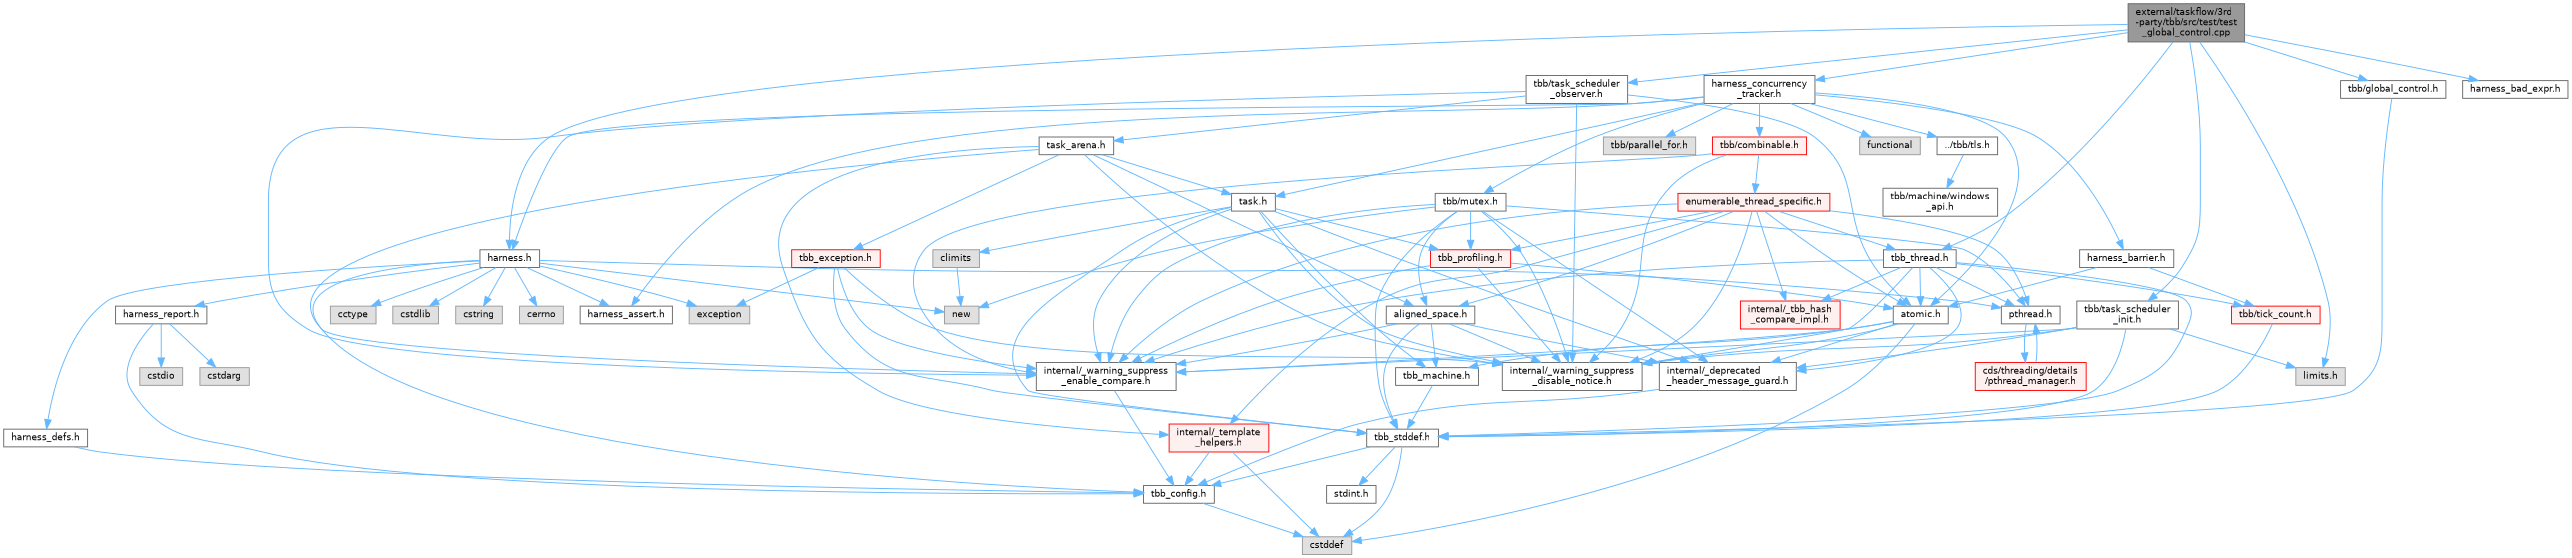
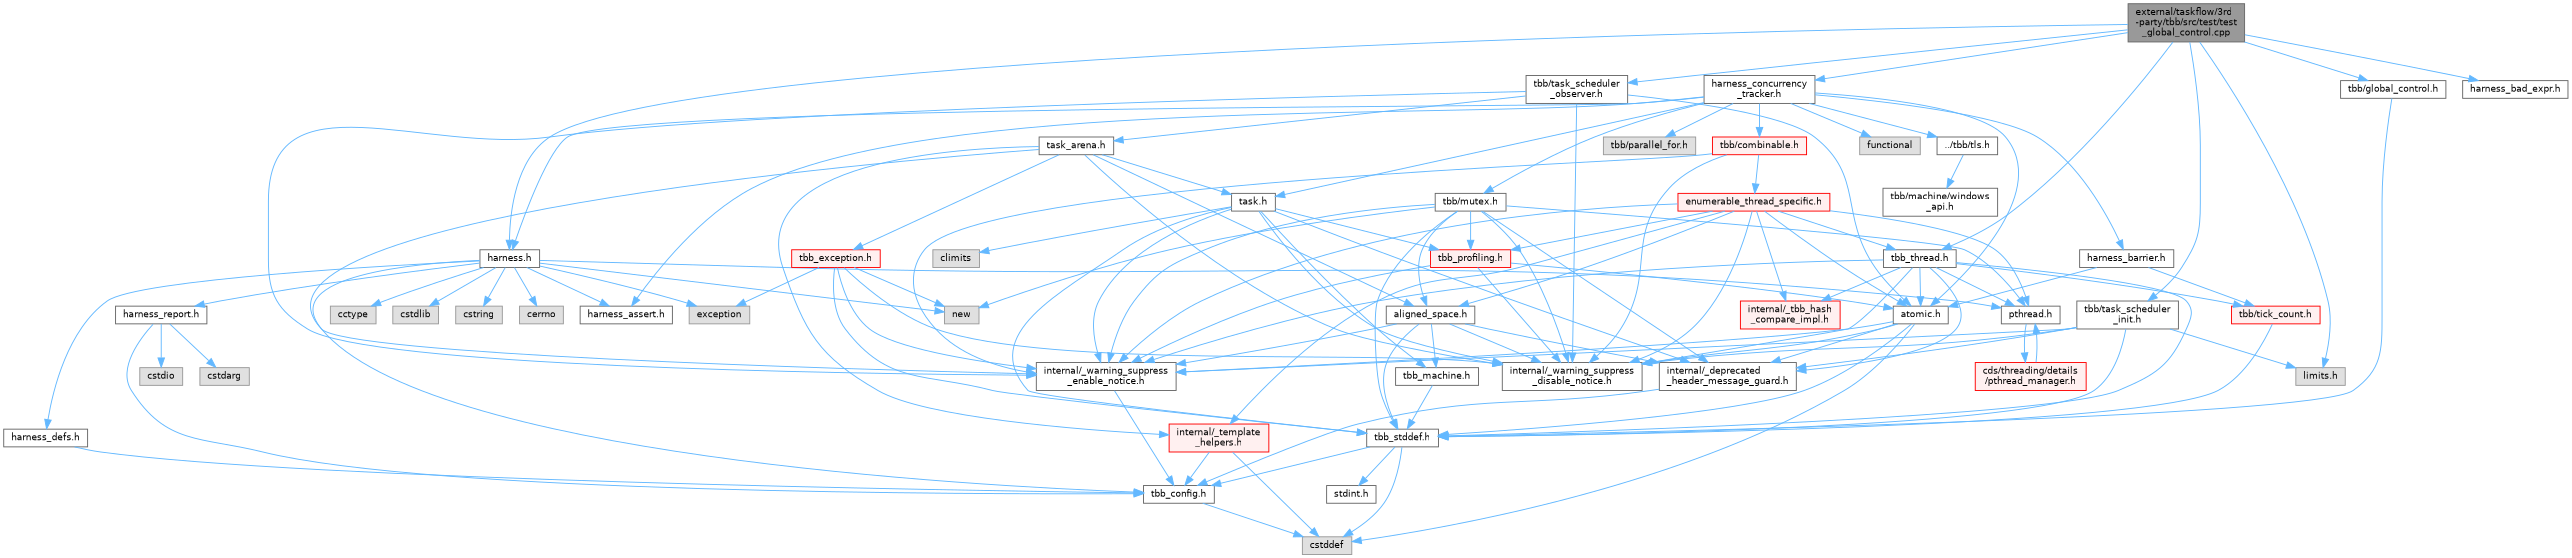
(958, 282) -> (895, 285)
(1686, 344) -> (1690, 413)
(1106, 377) -> (1106, 377)
